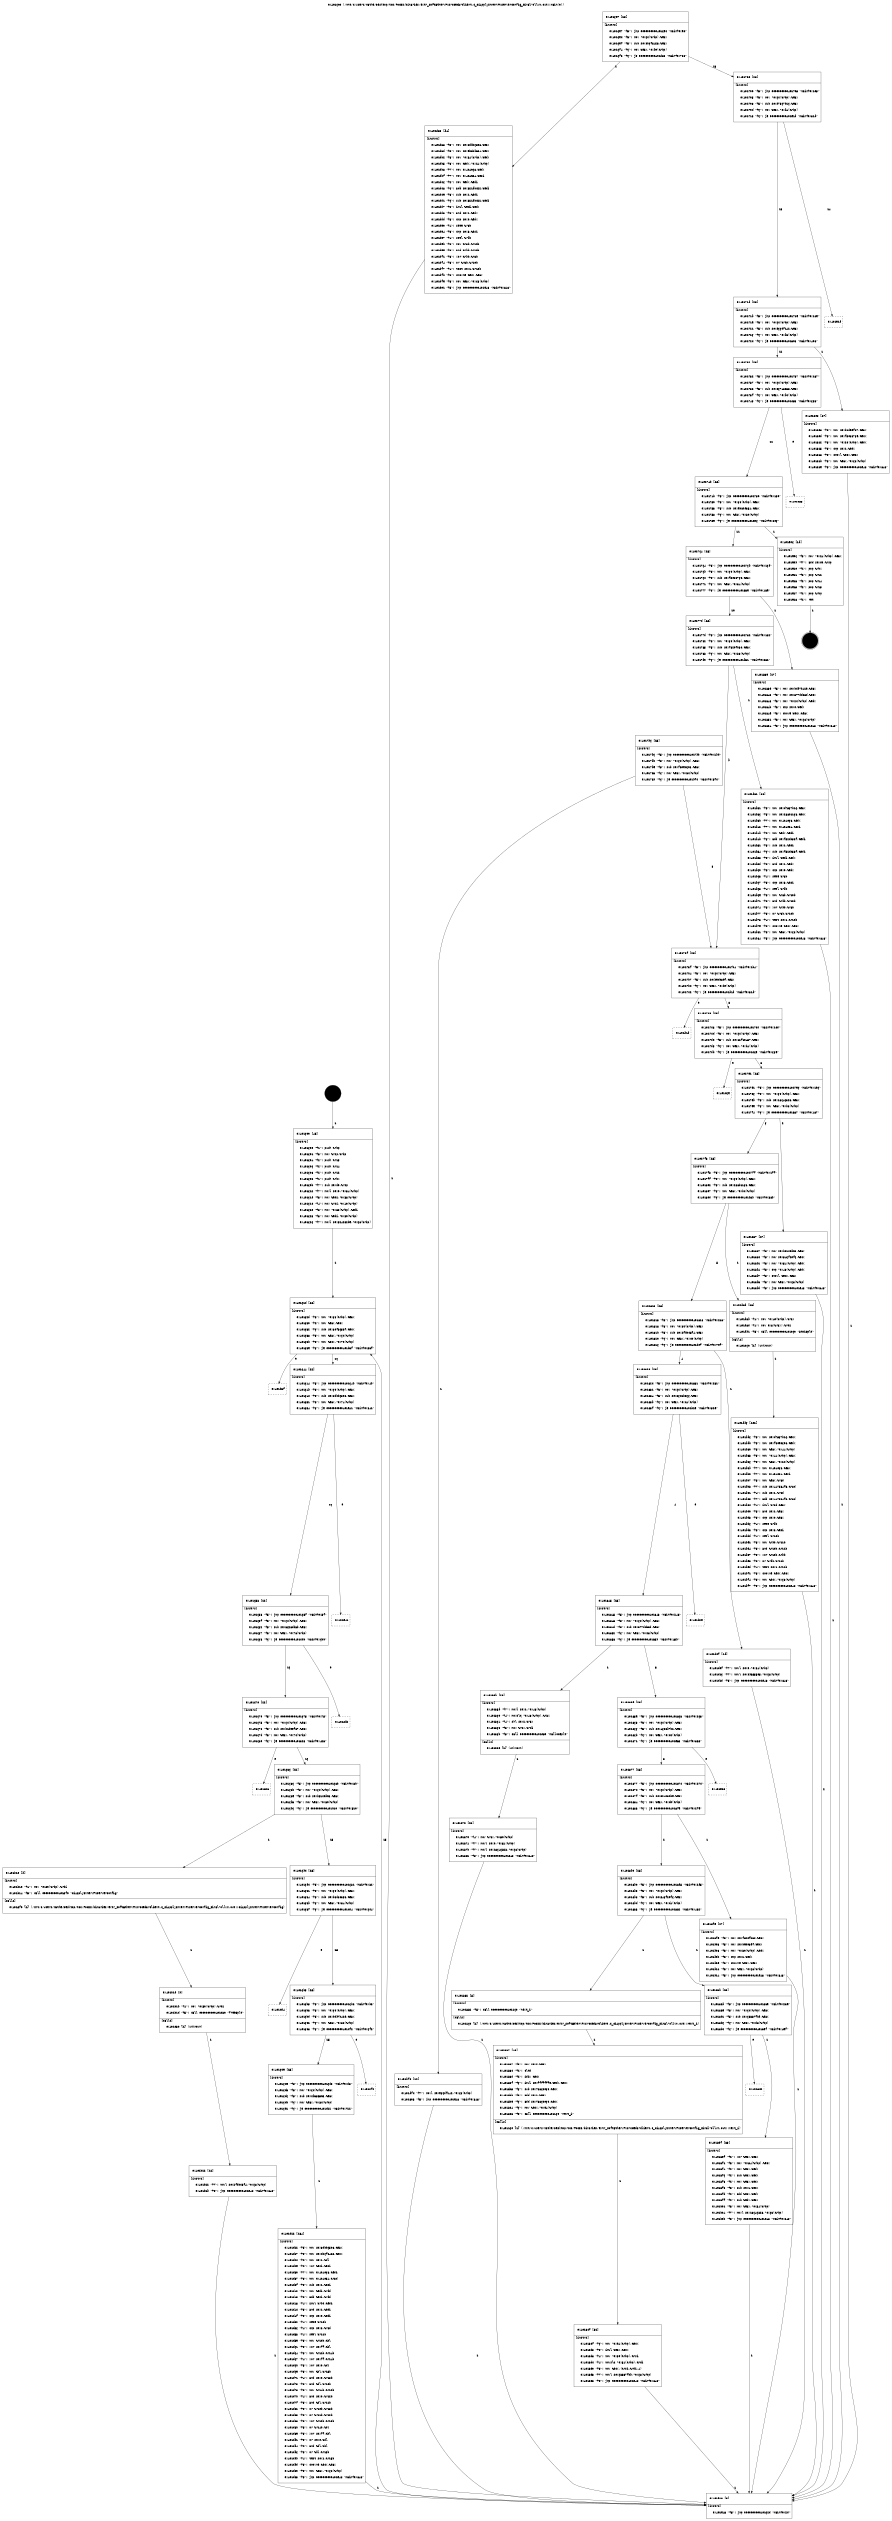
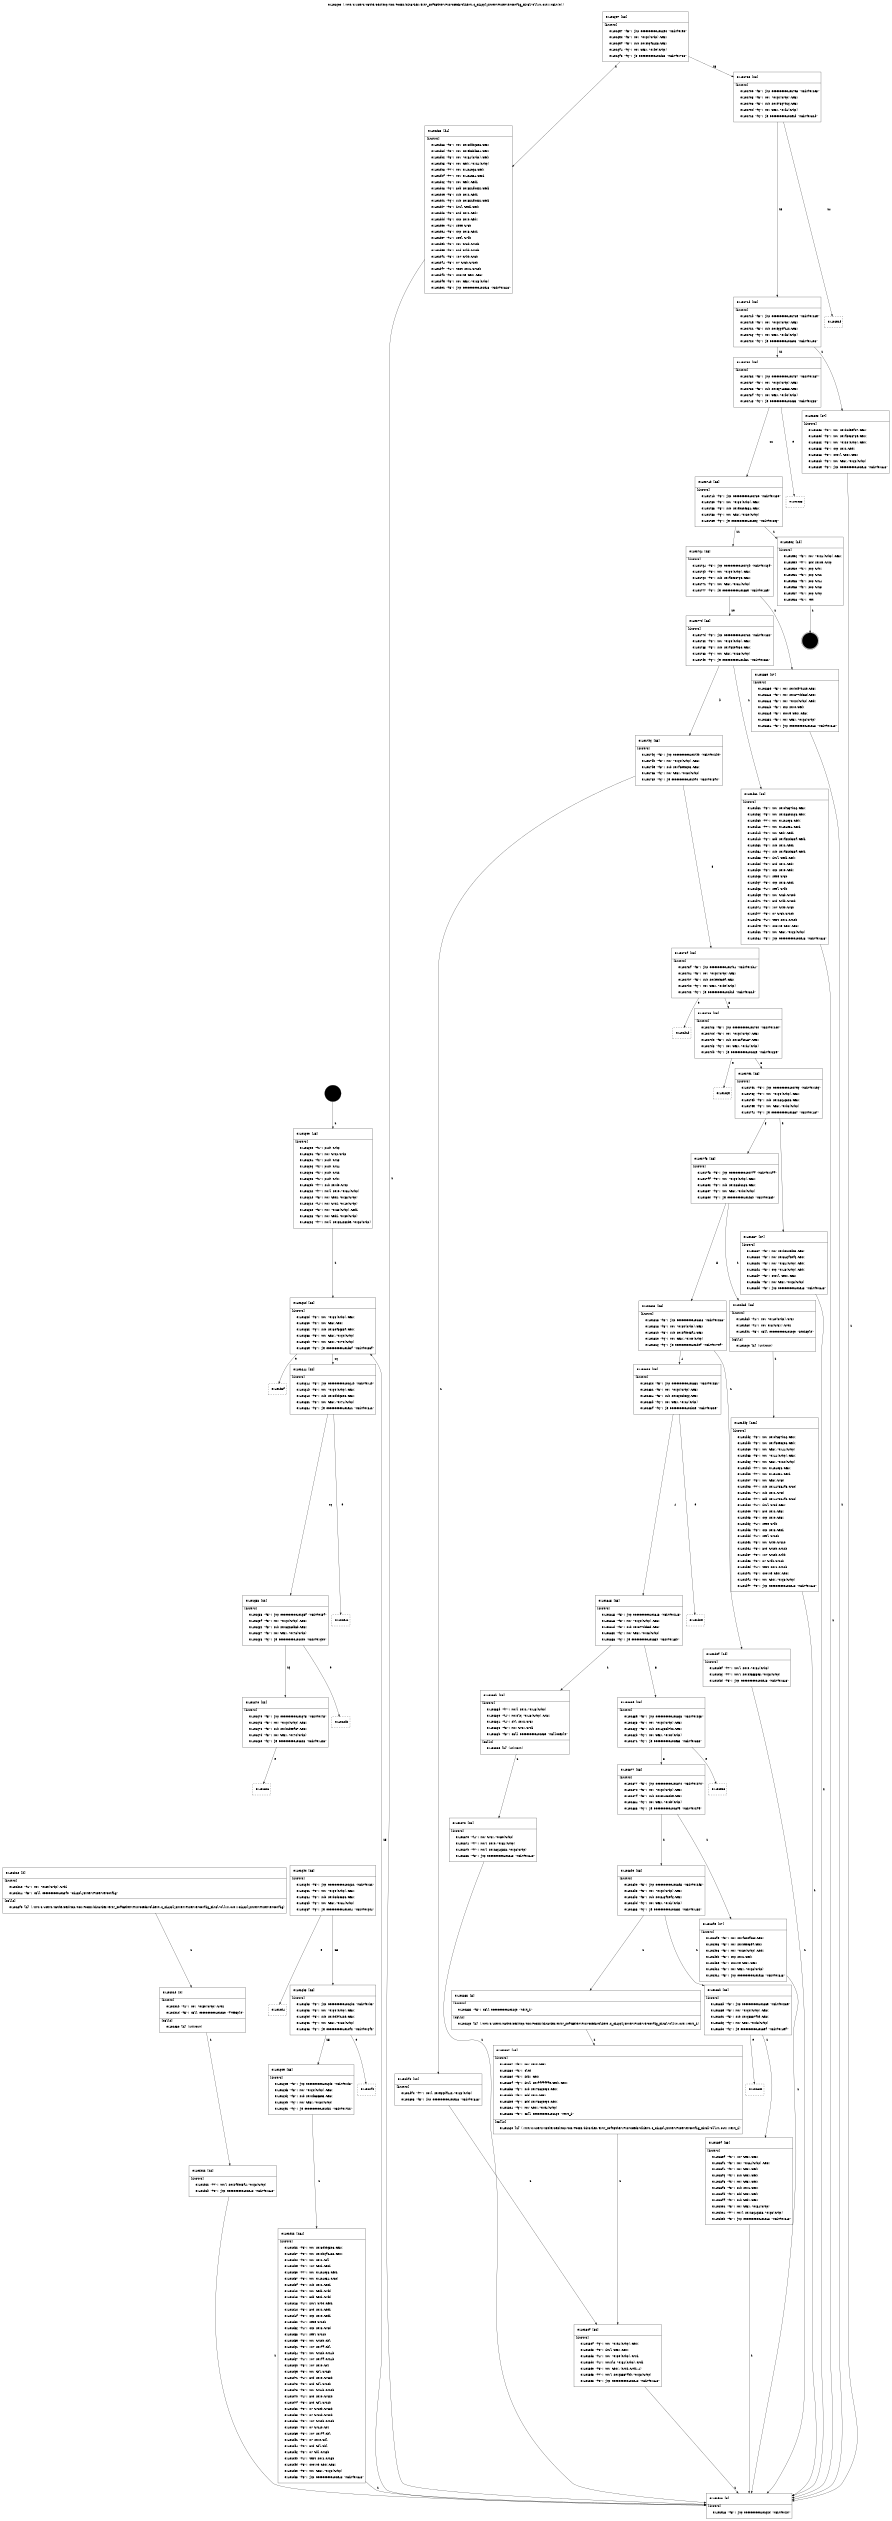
(724, 806) -> (705, 700)
(317, 1790) -> none
(426, 2416) -> (522, 2214)
